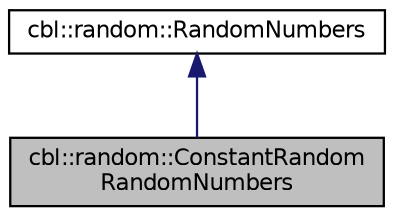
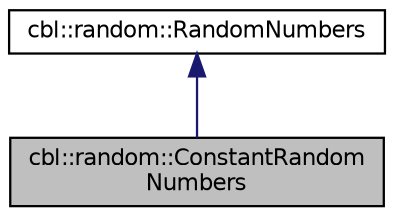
(197, 172) -> (197, 172)
